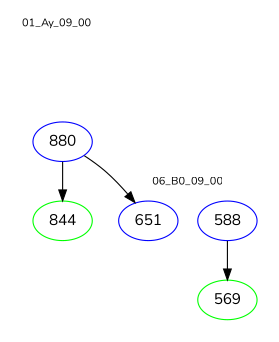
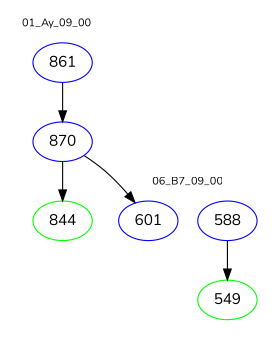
none -> (63, 63)
(63, 142) -> (63, 142)
(188, 182) -> (188, 182)
(148, 221) -> (148, 221)
(227, 300) -> (227, 300)
